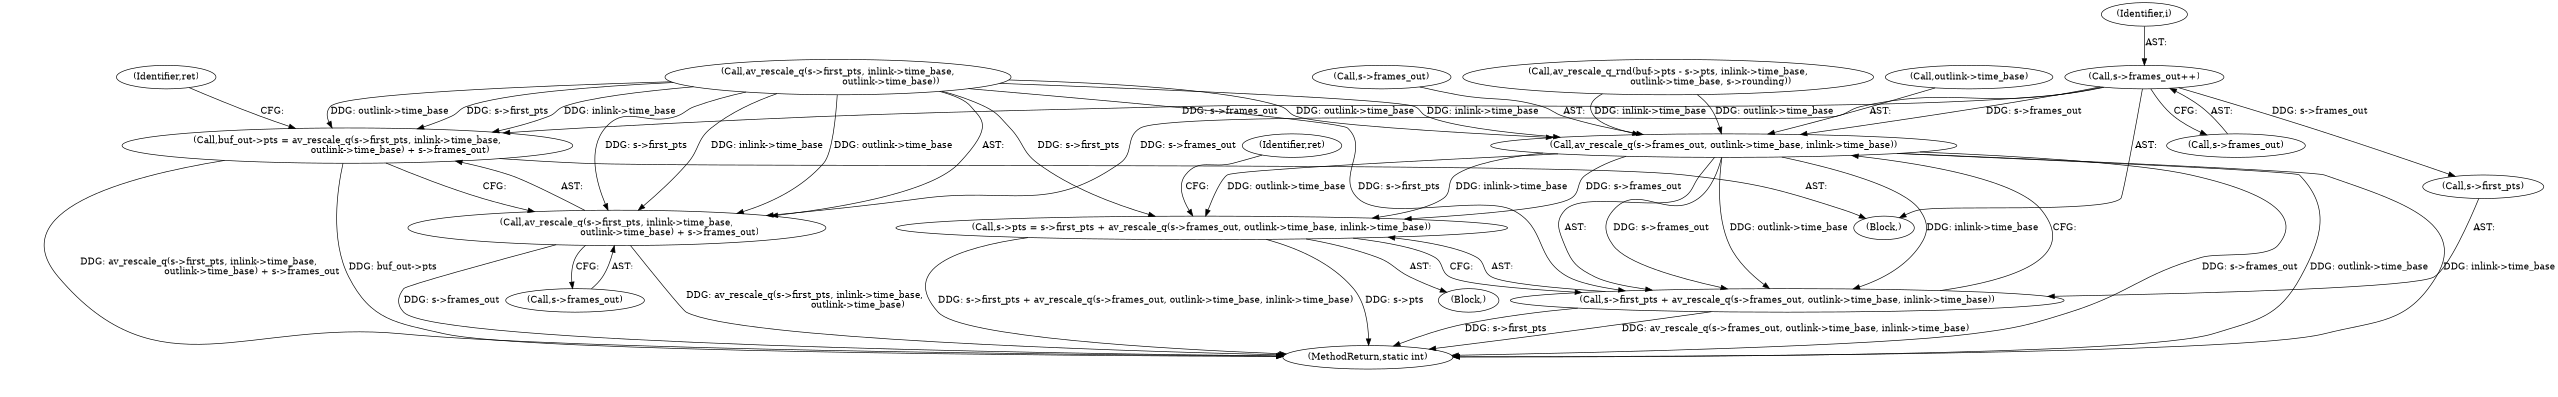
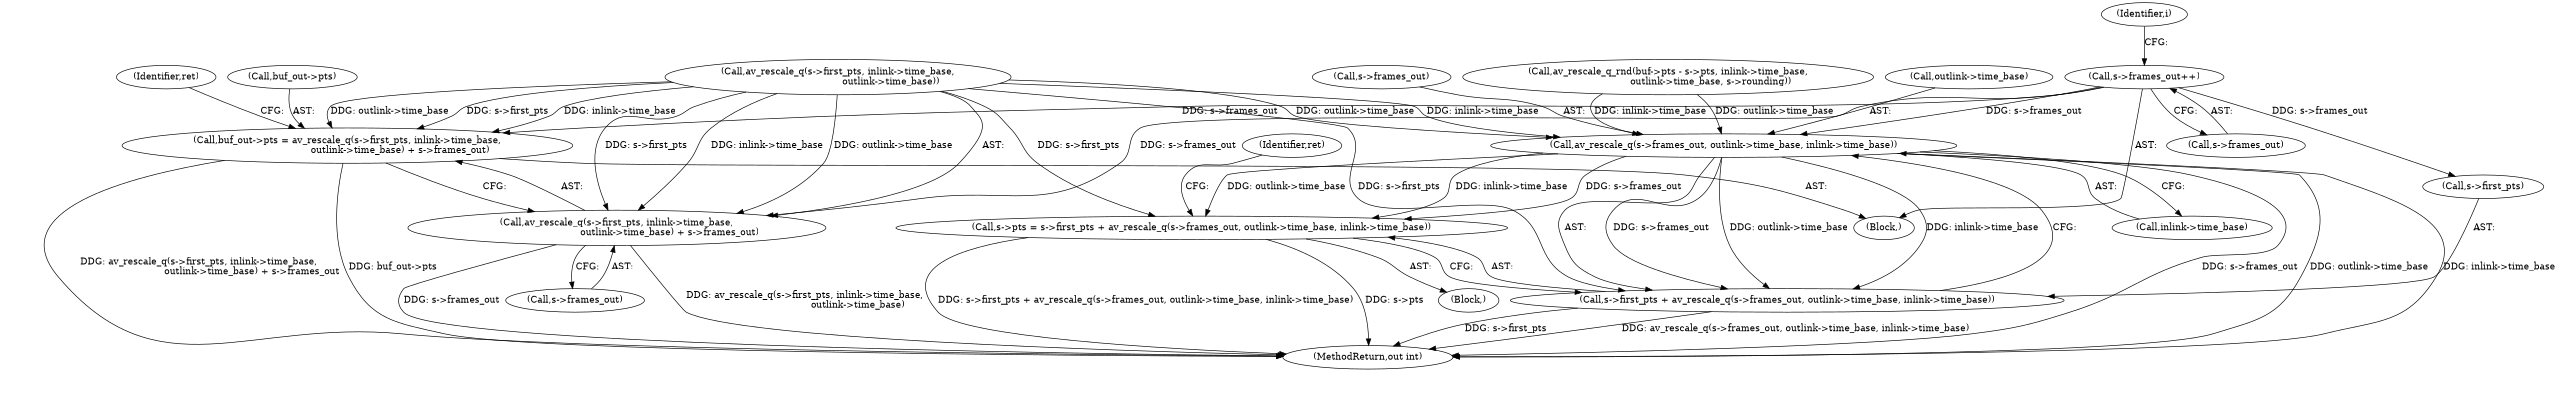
(2158, 43) -> (2158, 43)
none -> (292, 77)
none -> (2192, 228)
(1368, 357) -> (1368, 357)
